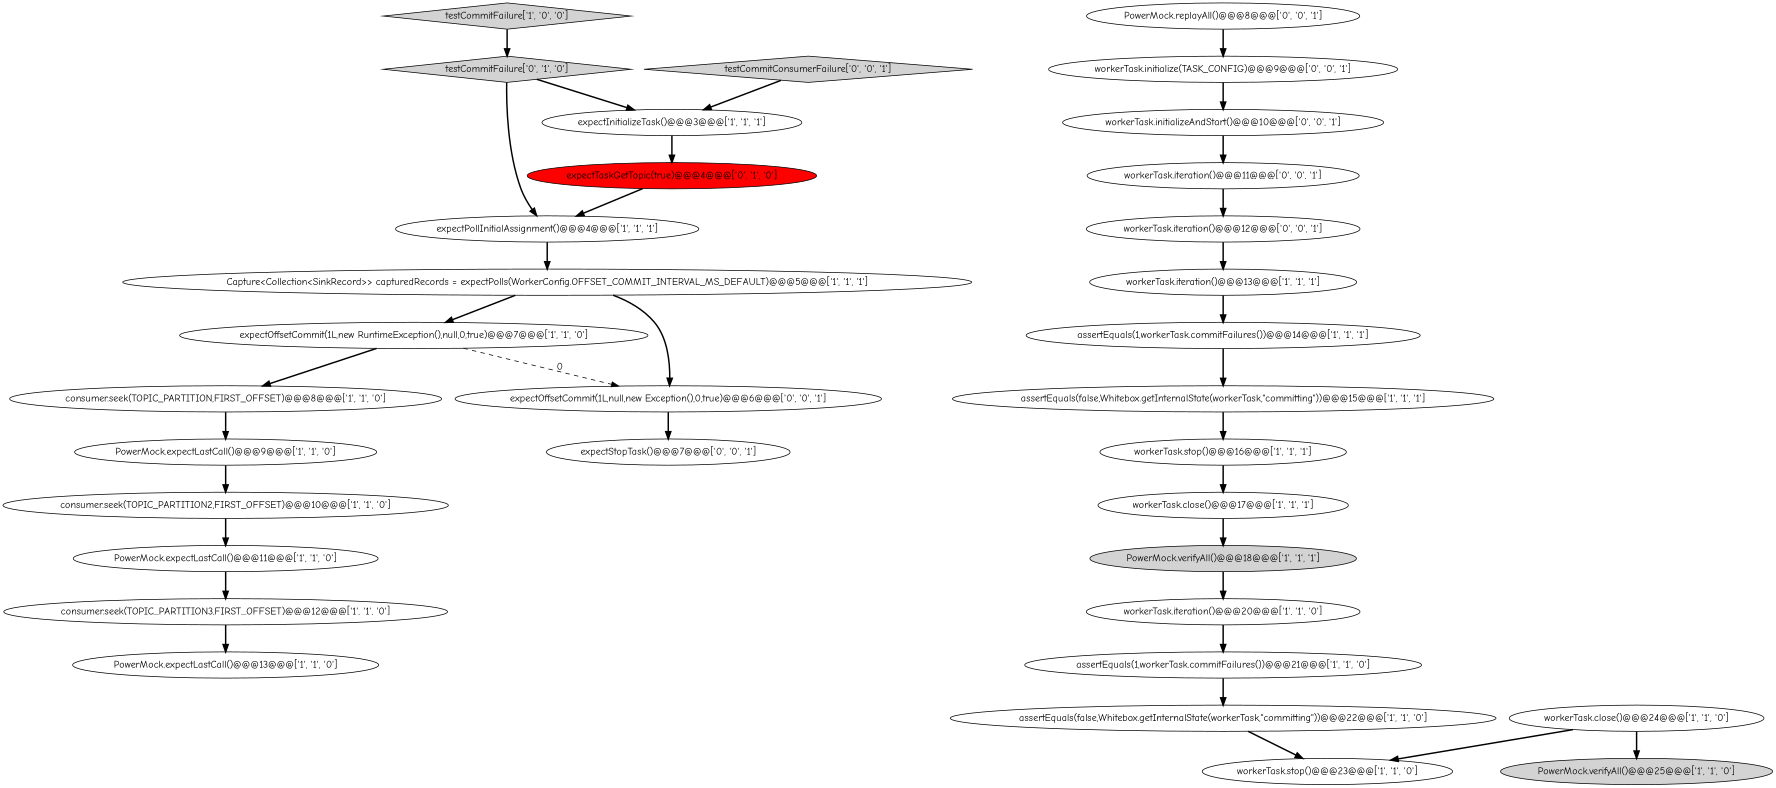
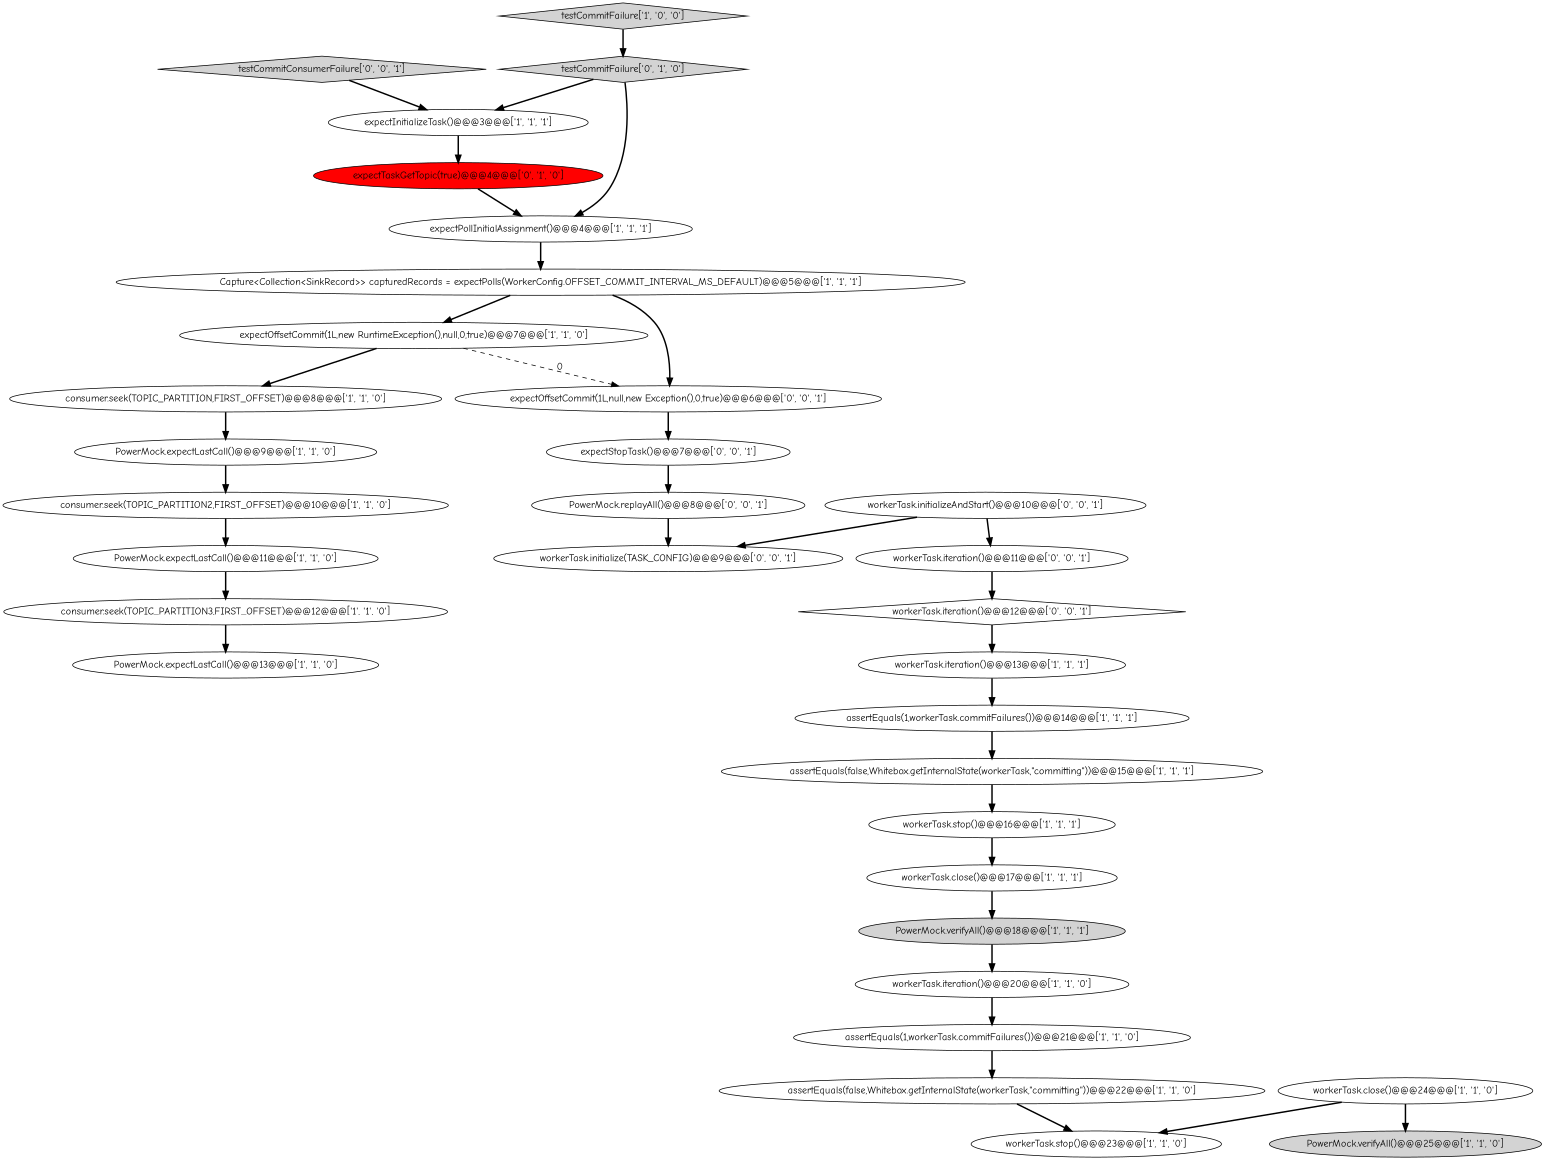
(1223, 92) -> (831, 531)
(1223, 229) -> (992, 612)
none -> (668, 475)
